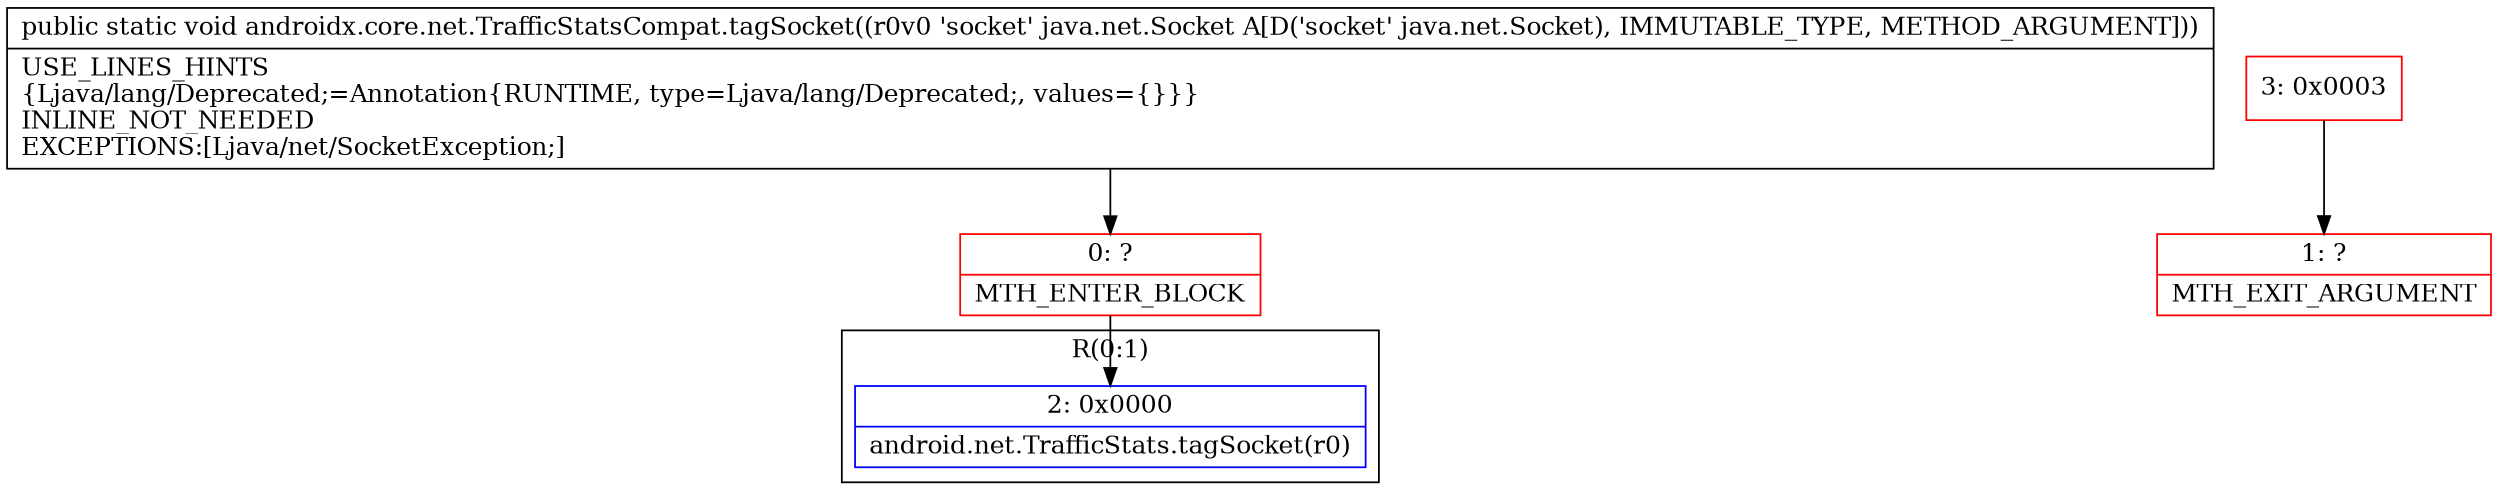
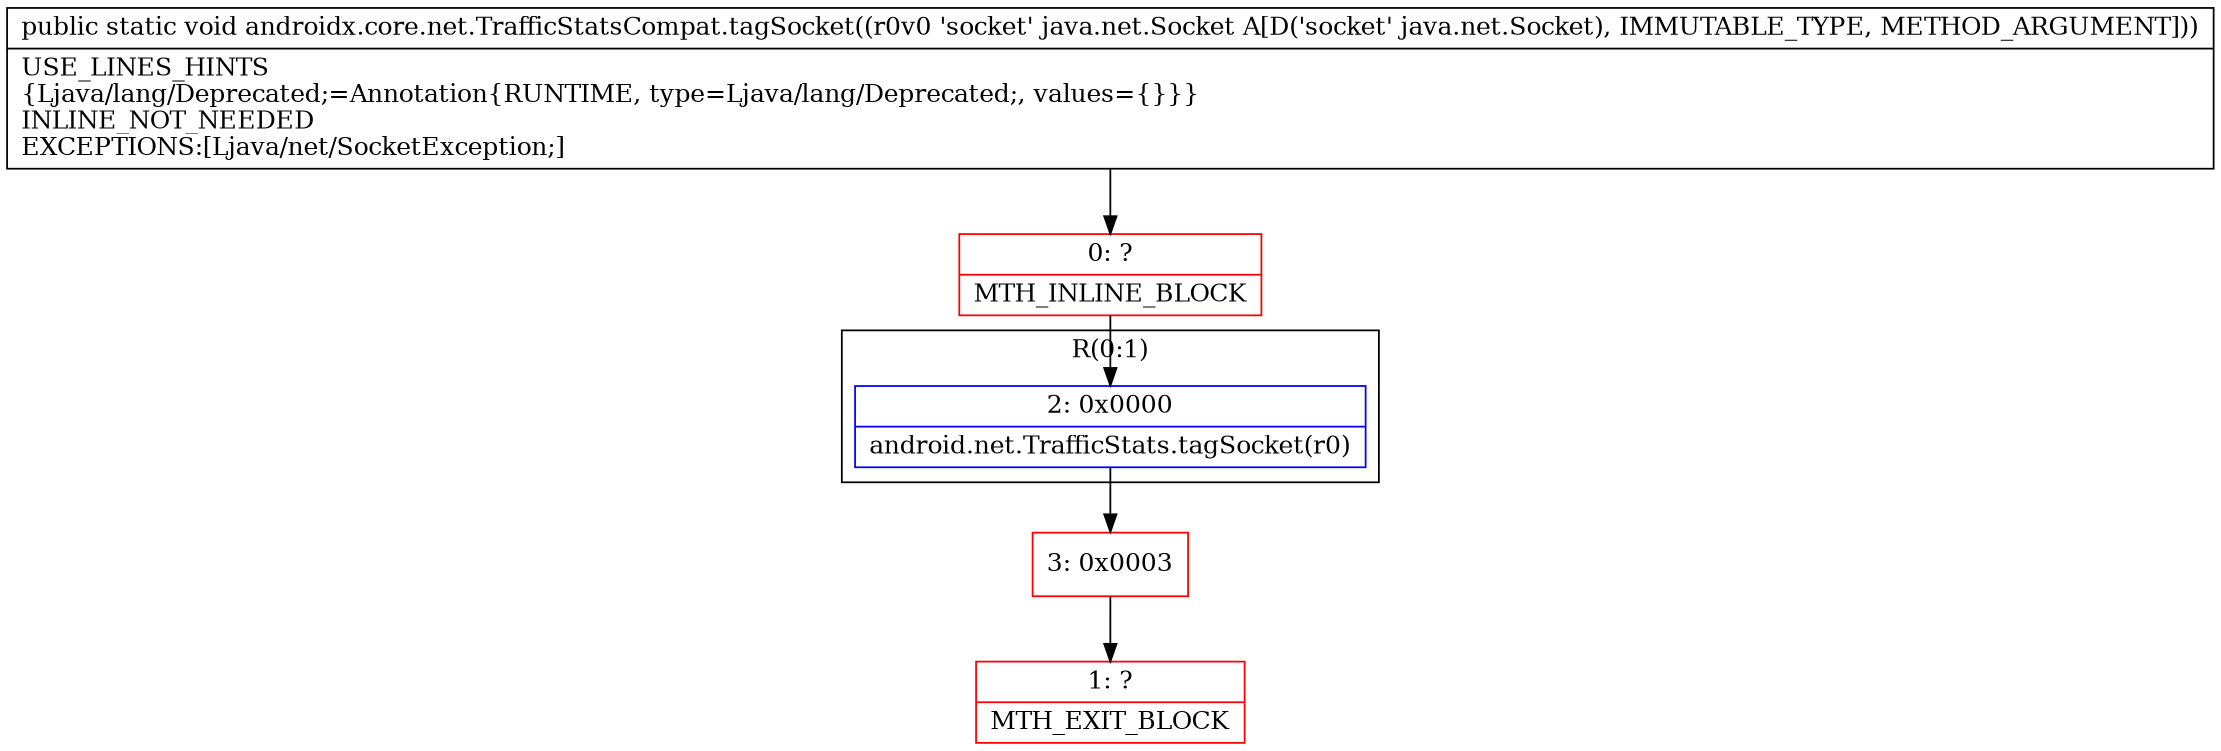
(1110, 294) -> (1110, 294)
(2324, 294) -> (1110, 722)
none -> (1110, 493)
